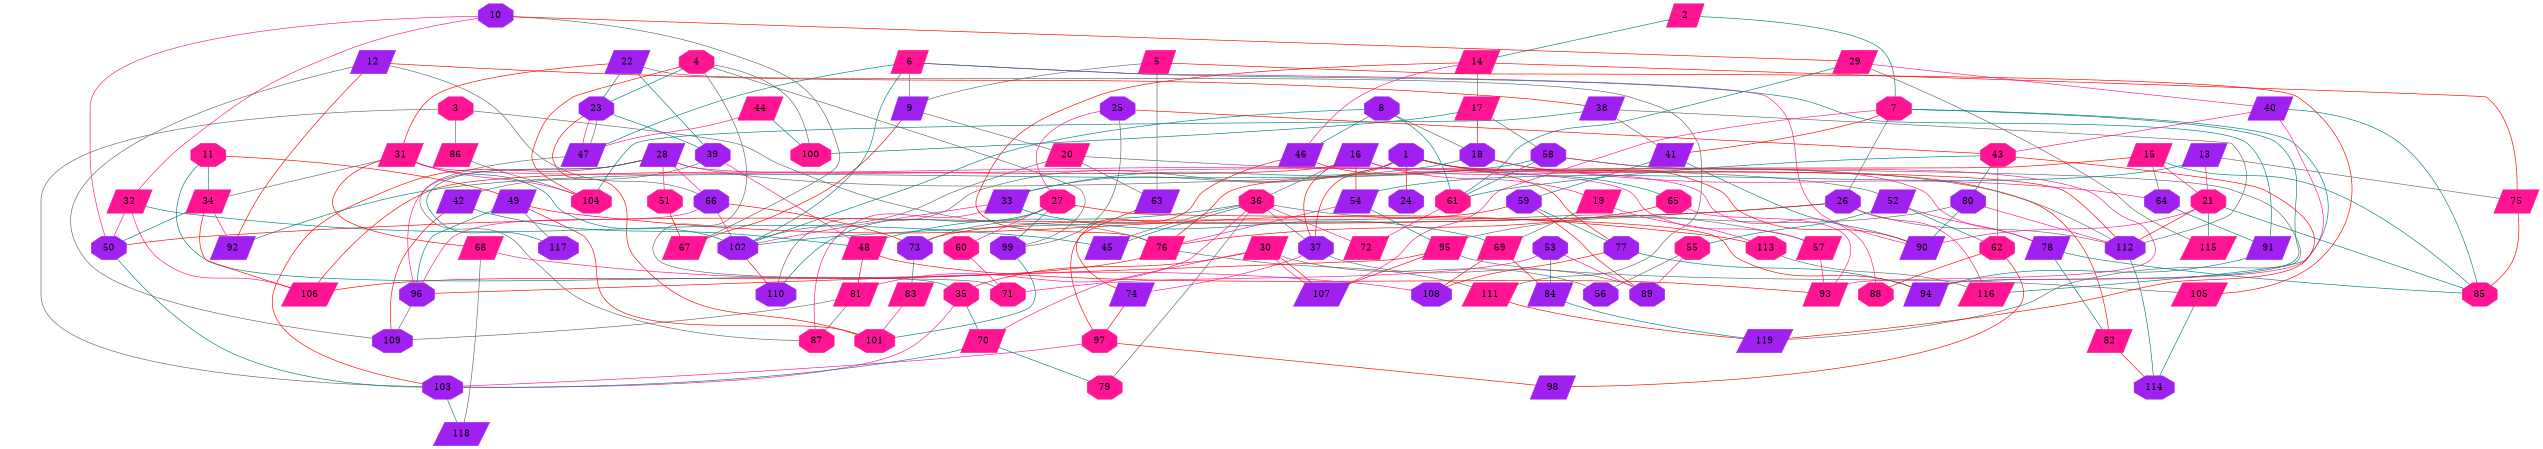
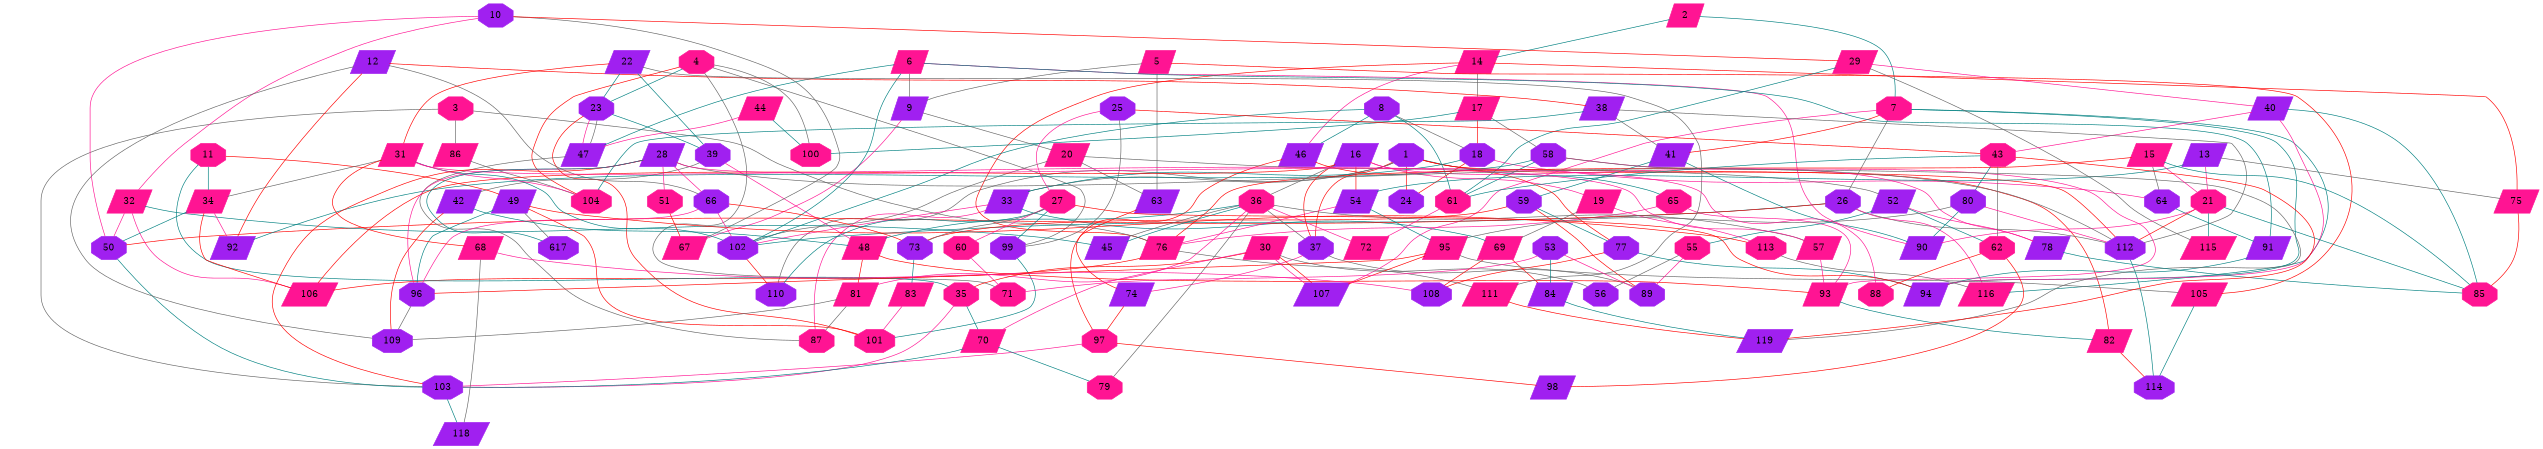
(1717, 189) -> (1442, 178)
(814, 197) -> (814, 197)
(1455, 227) -> (1455, 227)
(558, 248) -> (558, 248)
(2079, 294) -> (1965, 328)
